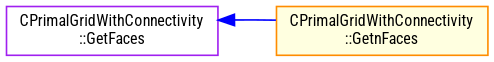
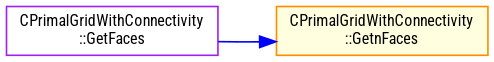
(255, 20) -> (239, 42)
